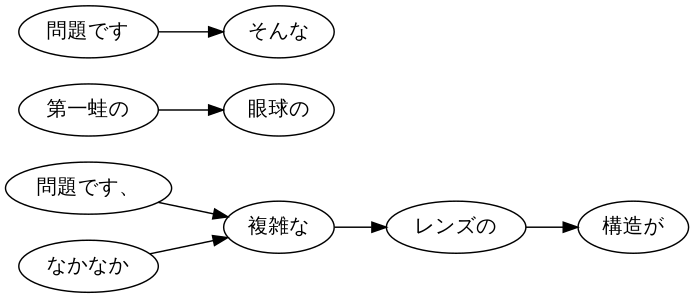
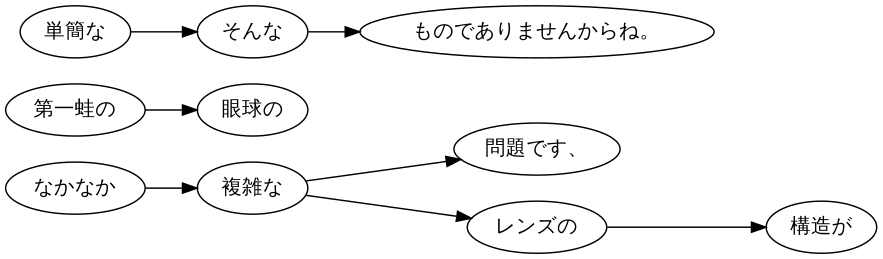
(89, 32) -> (75, 32)
none -> (537, 32)
(186, 208) -> (376, 171)
